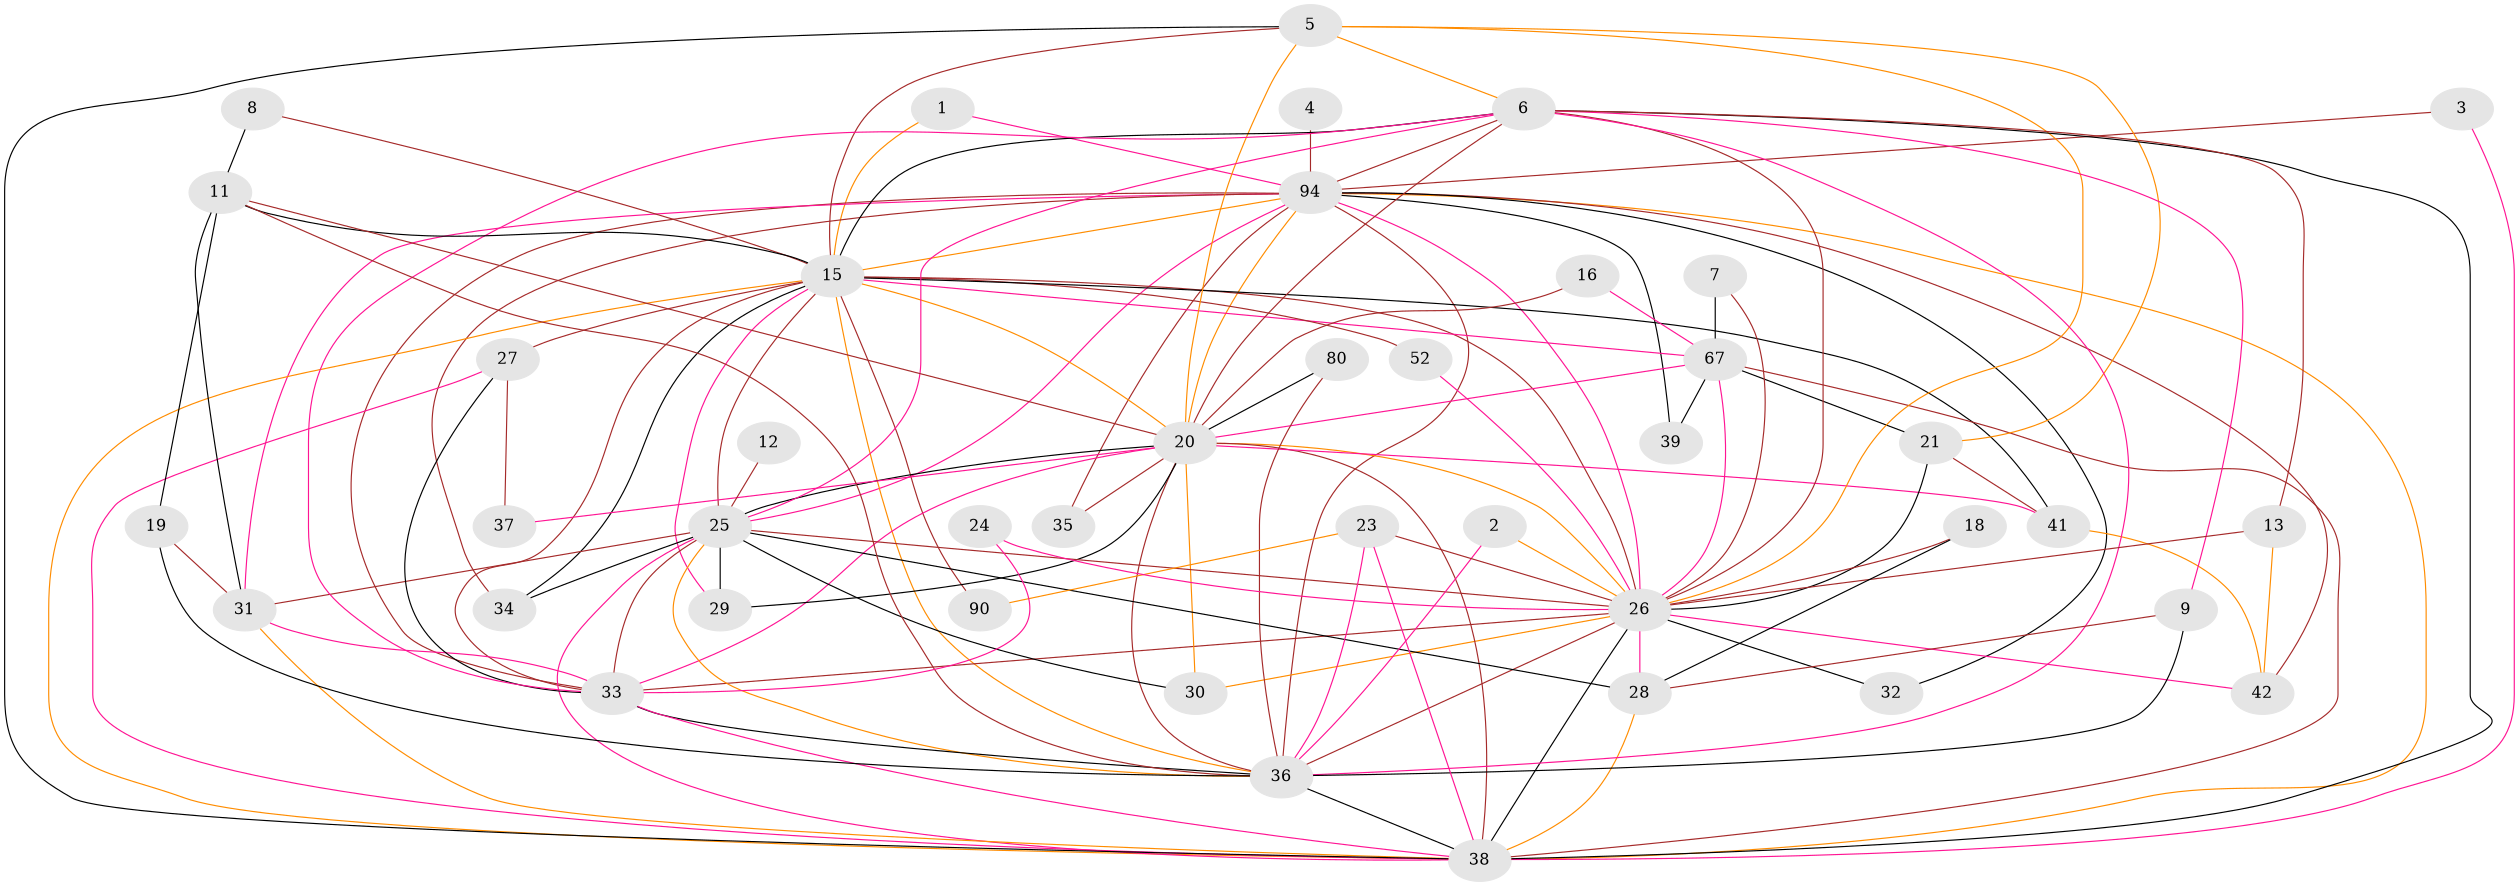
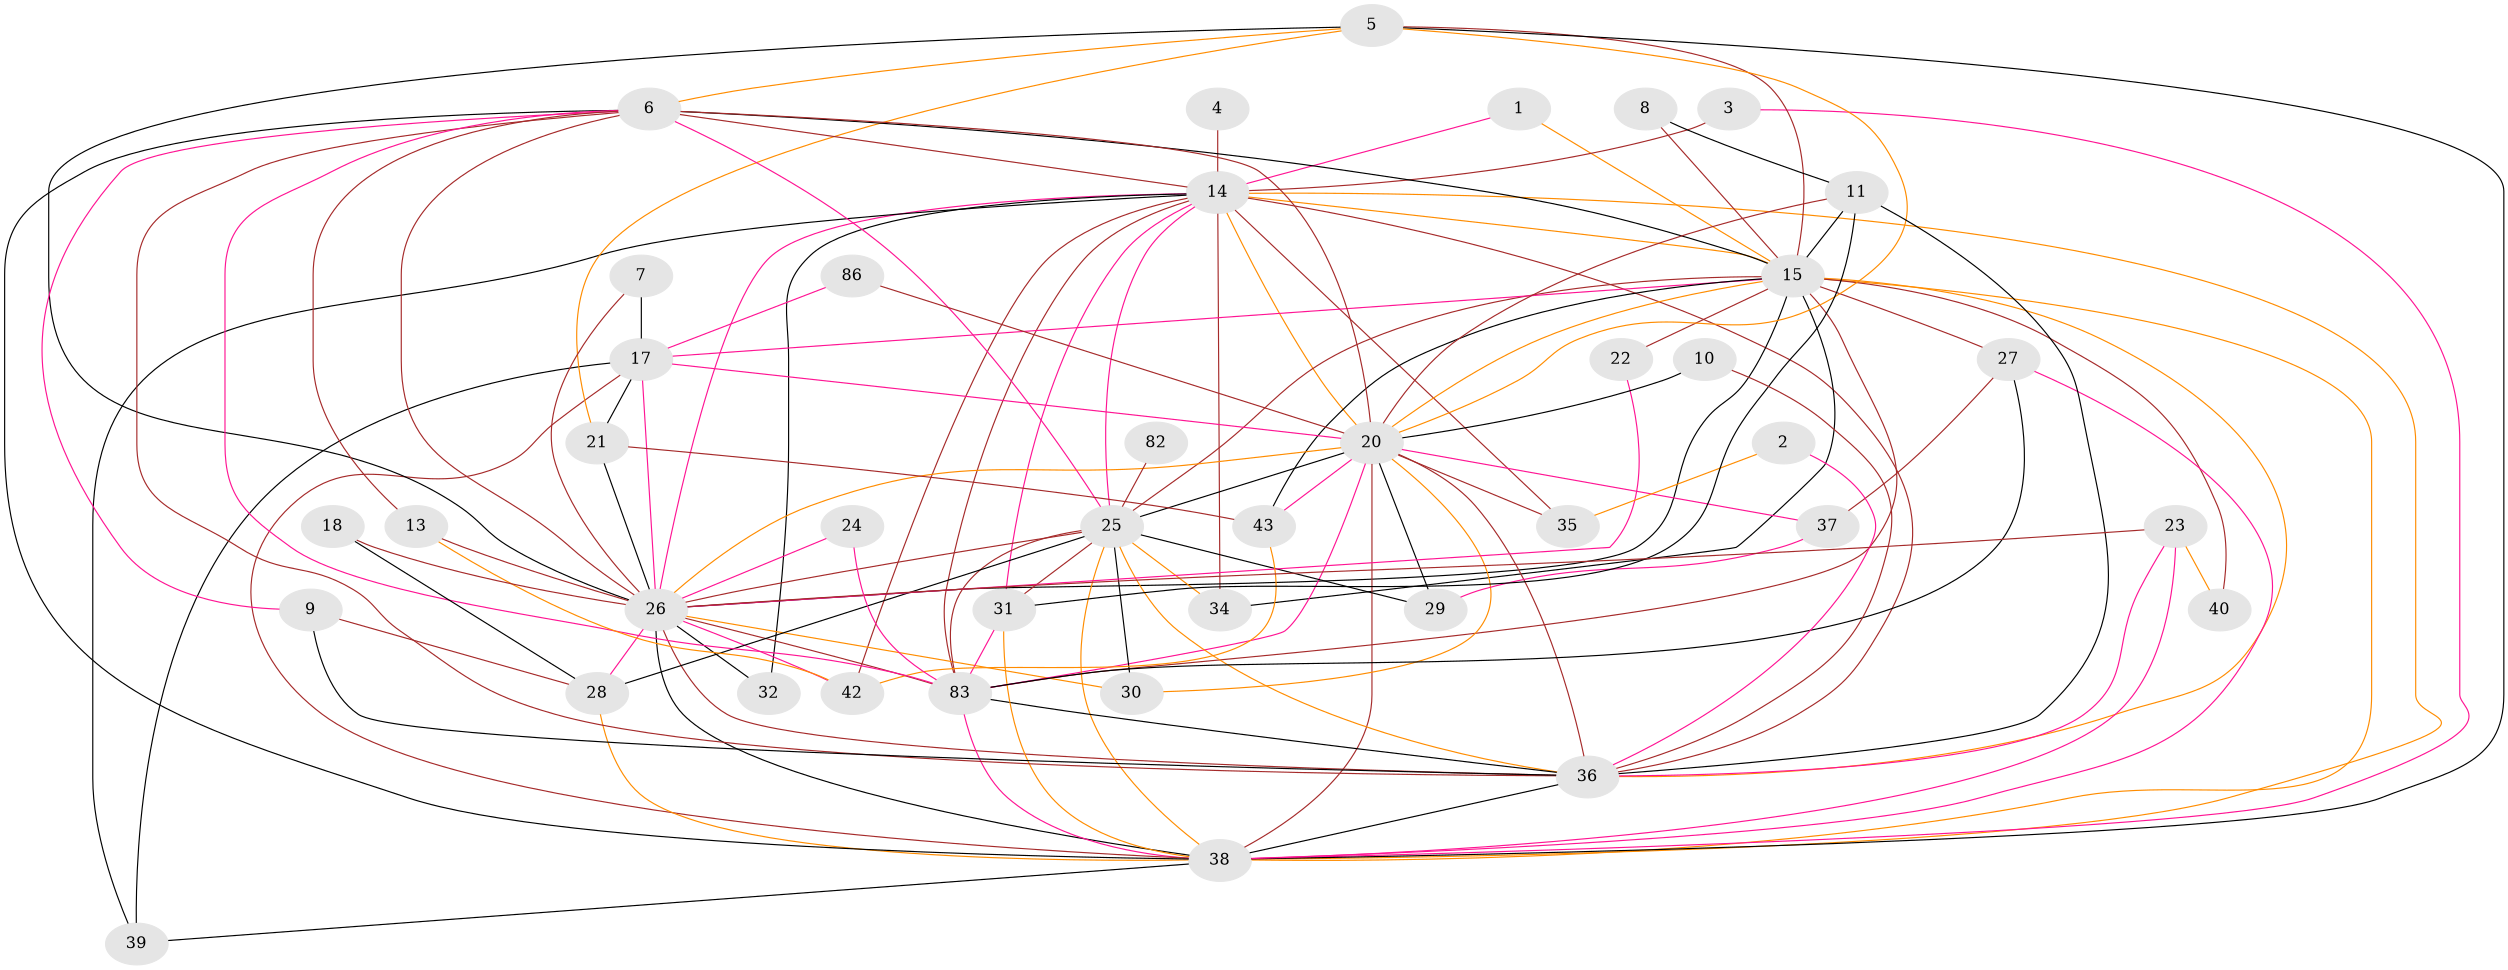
(2011, 114) -> (288, 99)
(1310, 193) -> (1218, 193)
(1588, 276) -> (852, 276)
(1345, 307) -> (1406, 577)
(1337, 360) -> (1705, 360)
(1421, 360) -> (1621, 360)
(1715, 360) -> (641, 360)
(696, 423) -> (1640, 568)
(815, 427) -> (2097, 636)
(769, 443) -> (1156, 443)
(157, 527) -> none
(2059, 527) -> (1264, 527)
(611, 567) -> (1166, 568)
(1567, 568) -> (1668, 488)
(2105, 589) -> (454, 669)
(980, 610) -> (2220, 610)
(612, 694) -> (960, 694)
(877, 827) -> (1088, 706)
none -> (679, 902)
